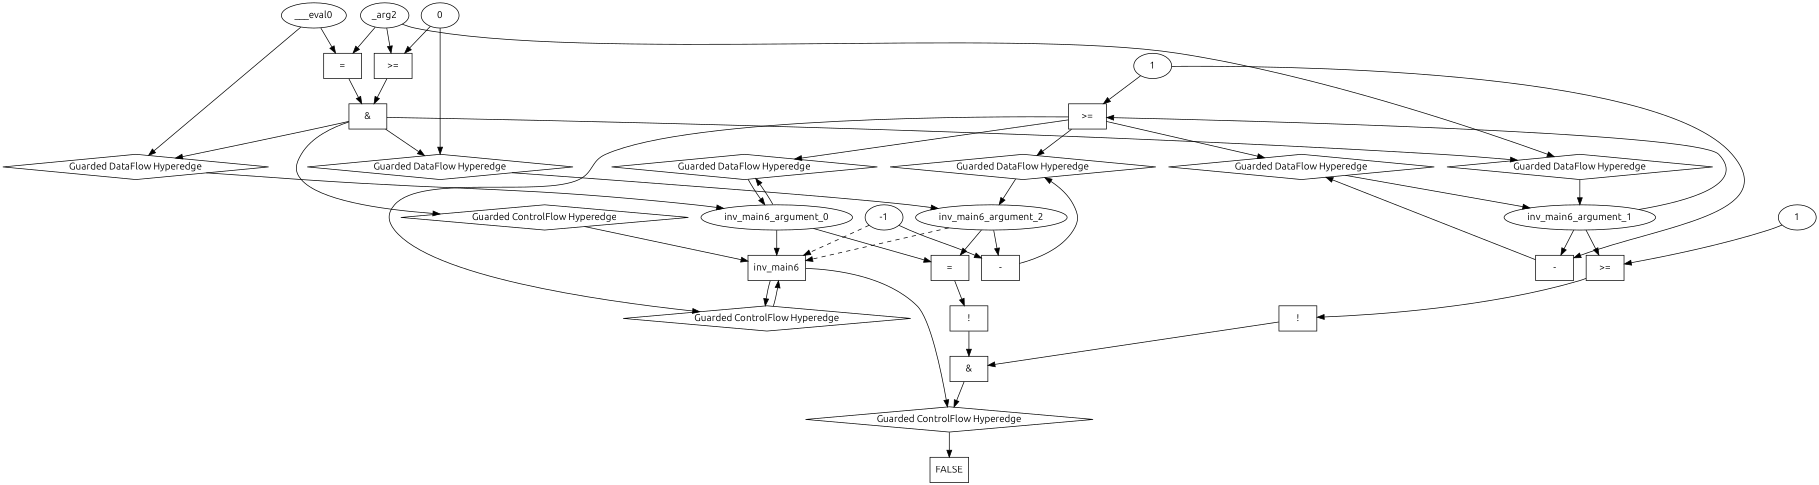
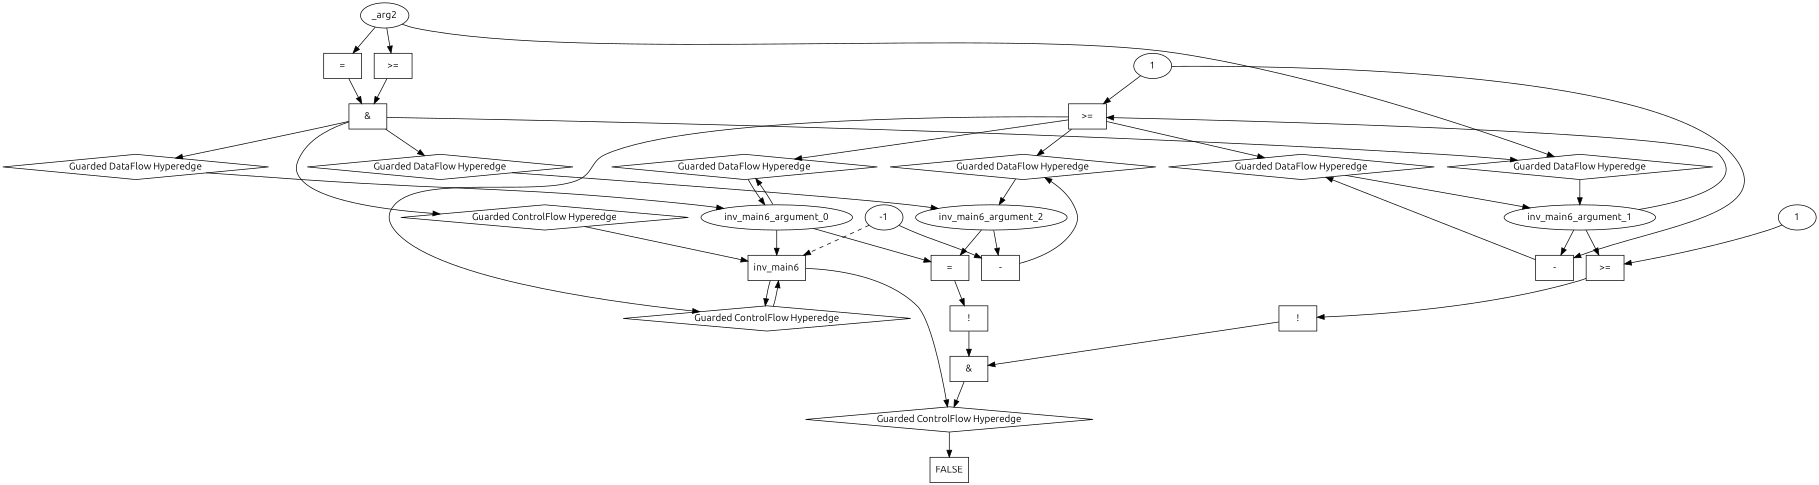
(314, 15) -> none
(440, 15) -> none
(884, 243) -> none
